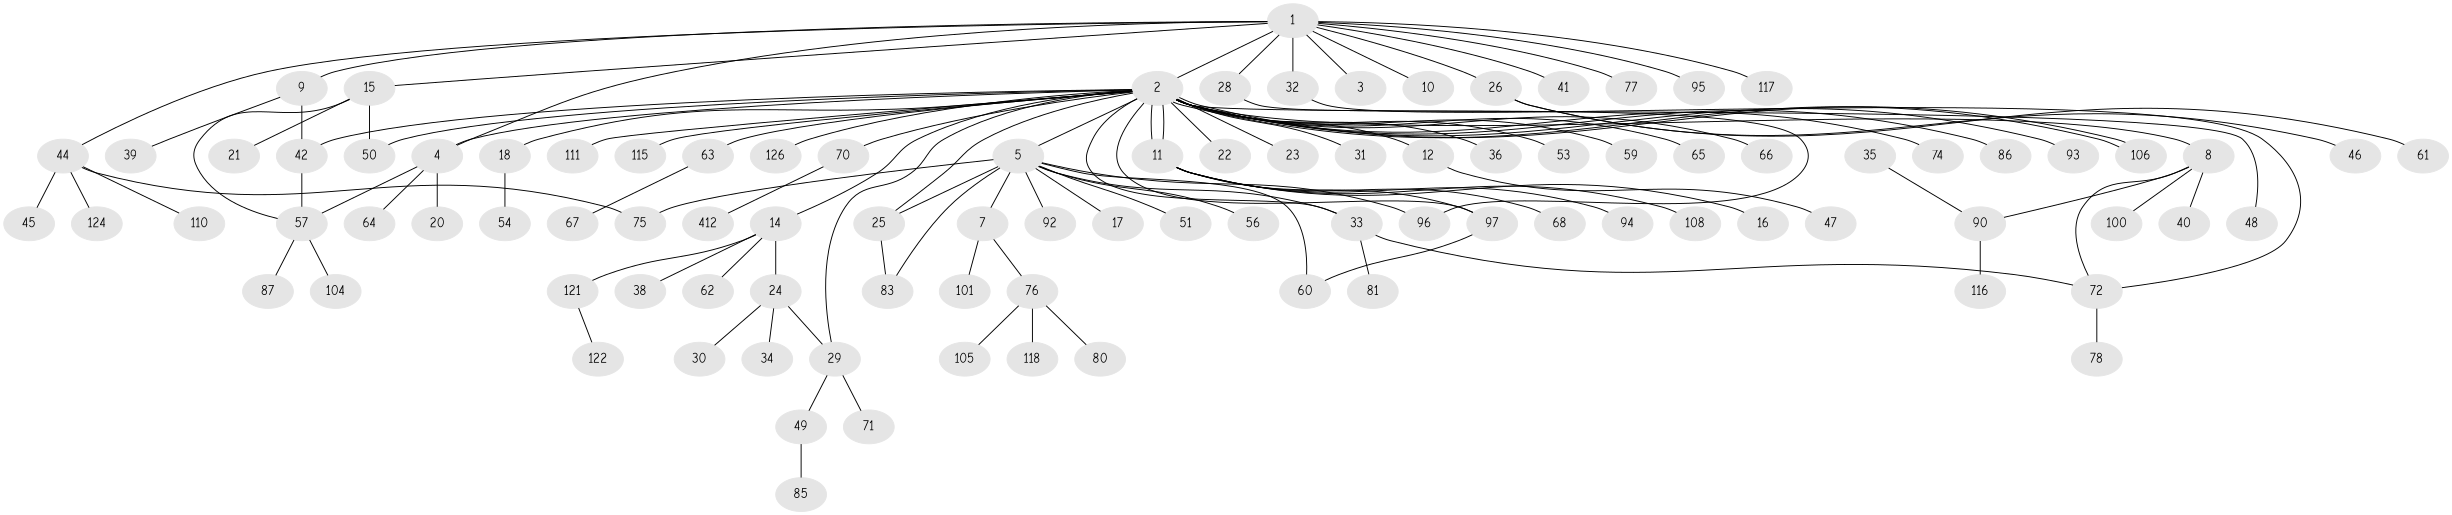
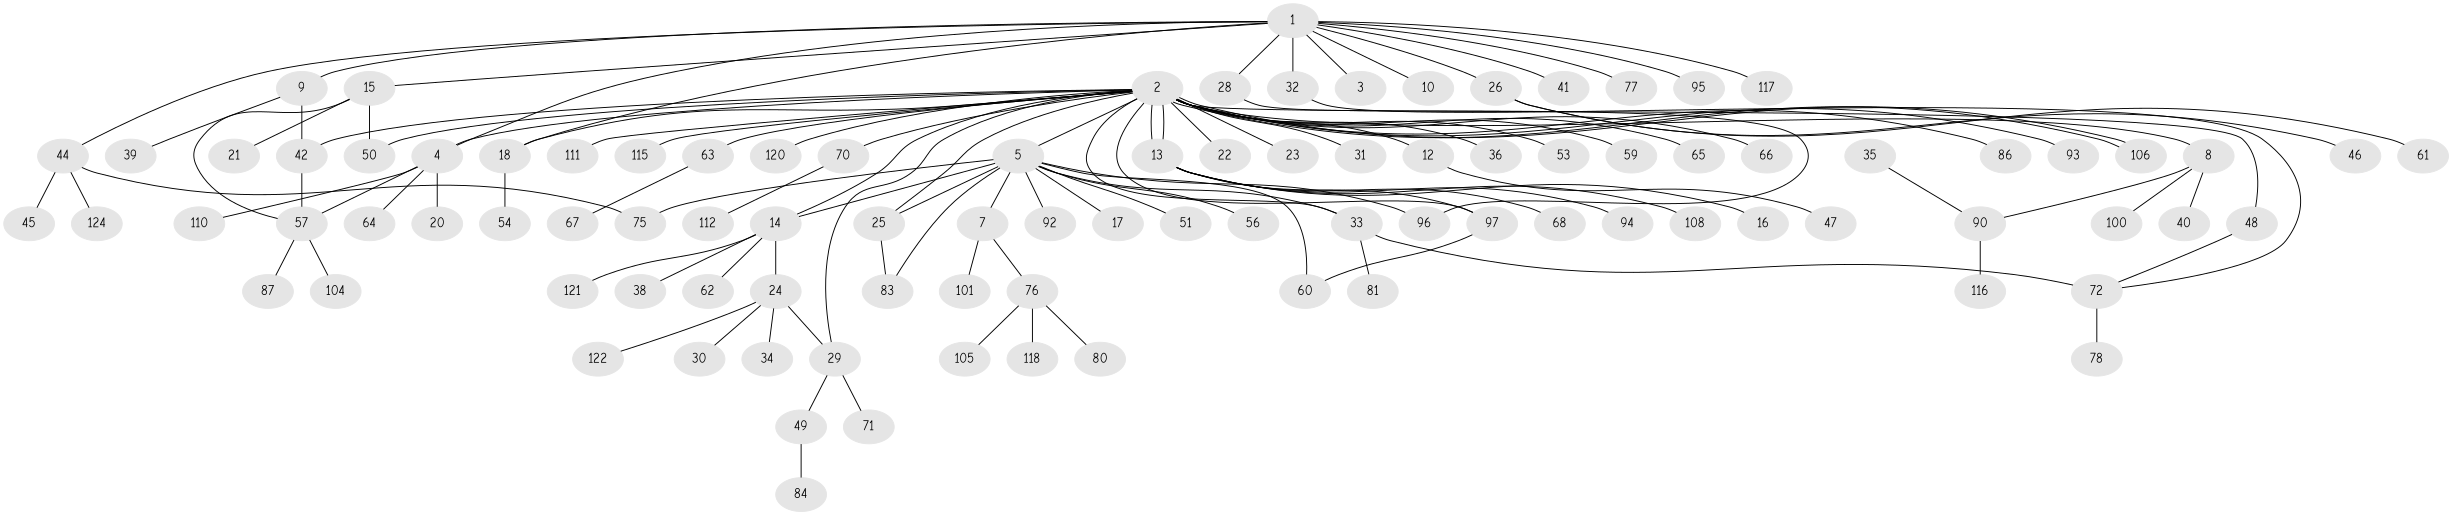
(1225, 55) -> (892, 63)
(776, 156) -> (776, 156)
(1157, 156) -> (1157, 156)
(1938, 156) -> none
(2111, 185) -> (2176, 259)
(131, 190) -> (292, 201)
none -> (897, 190)
(708, 224) -> (708, 224)
(585, 325) -> (689, 328)
(801, 495) -> (801, 495)
